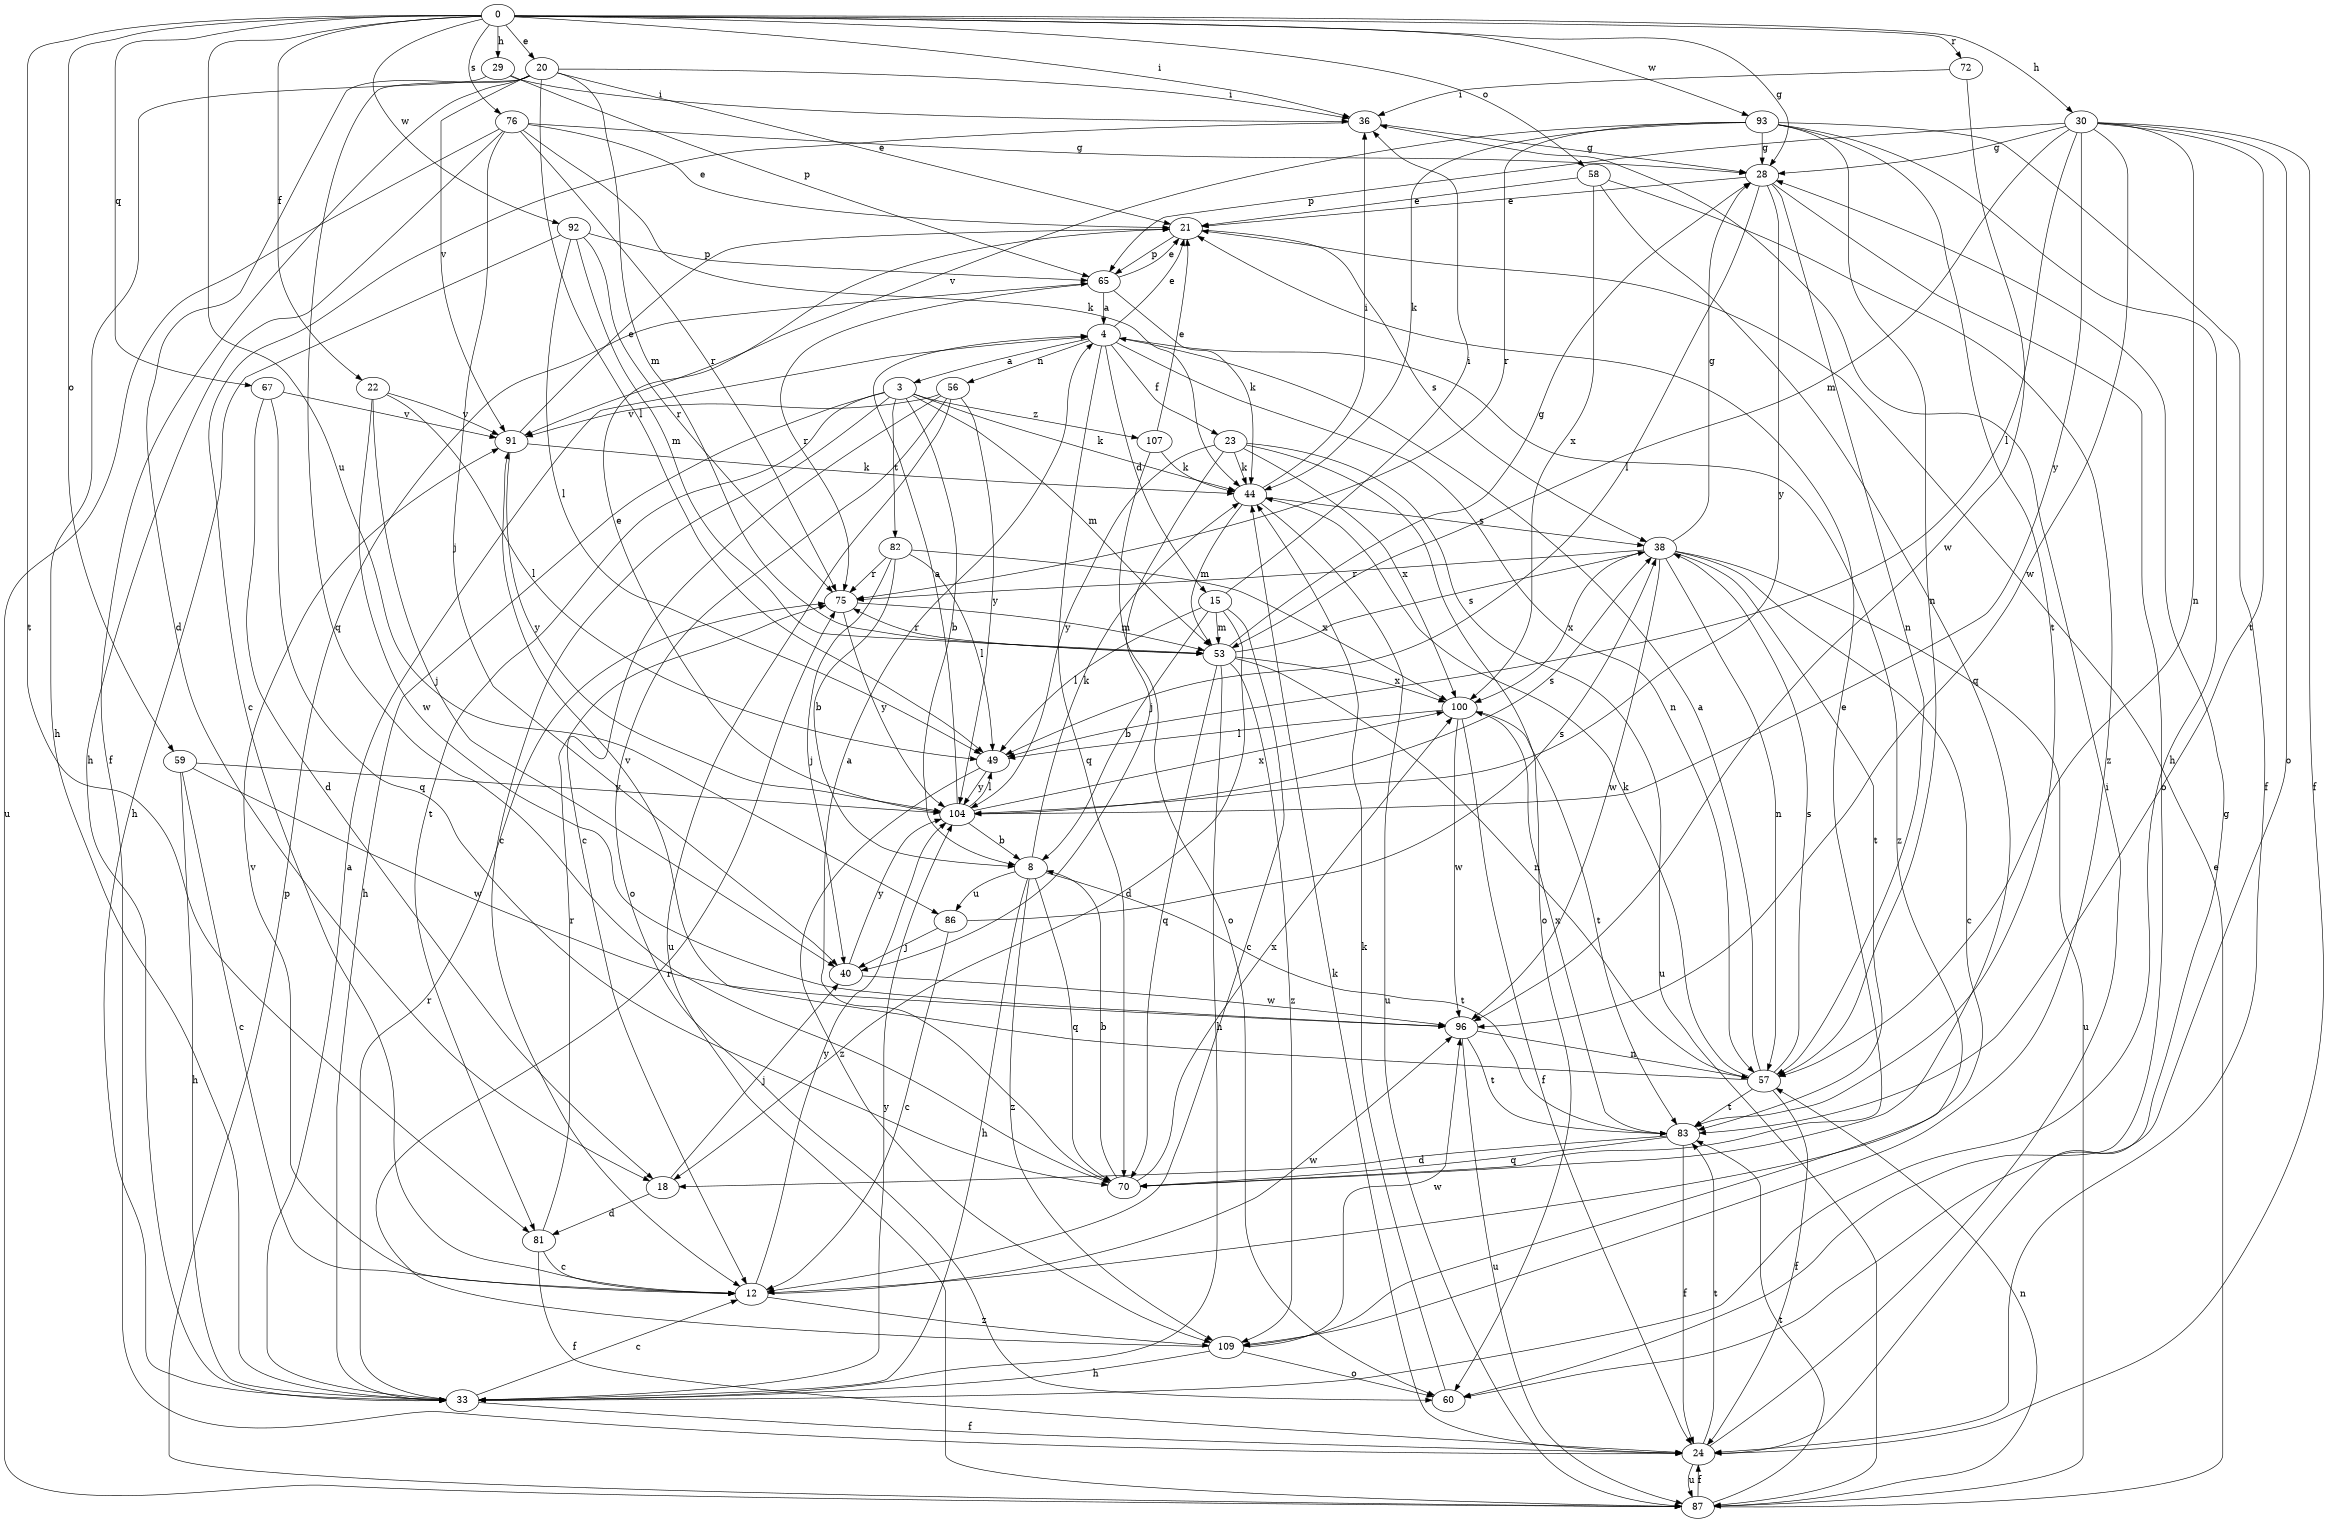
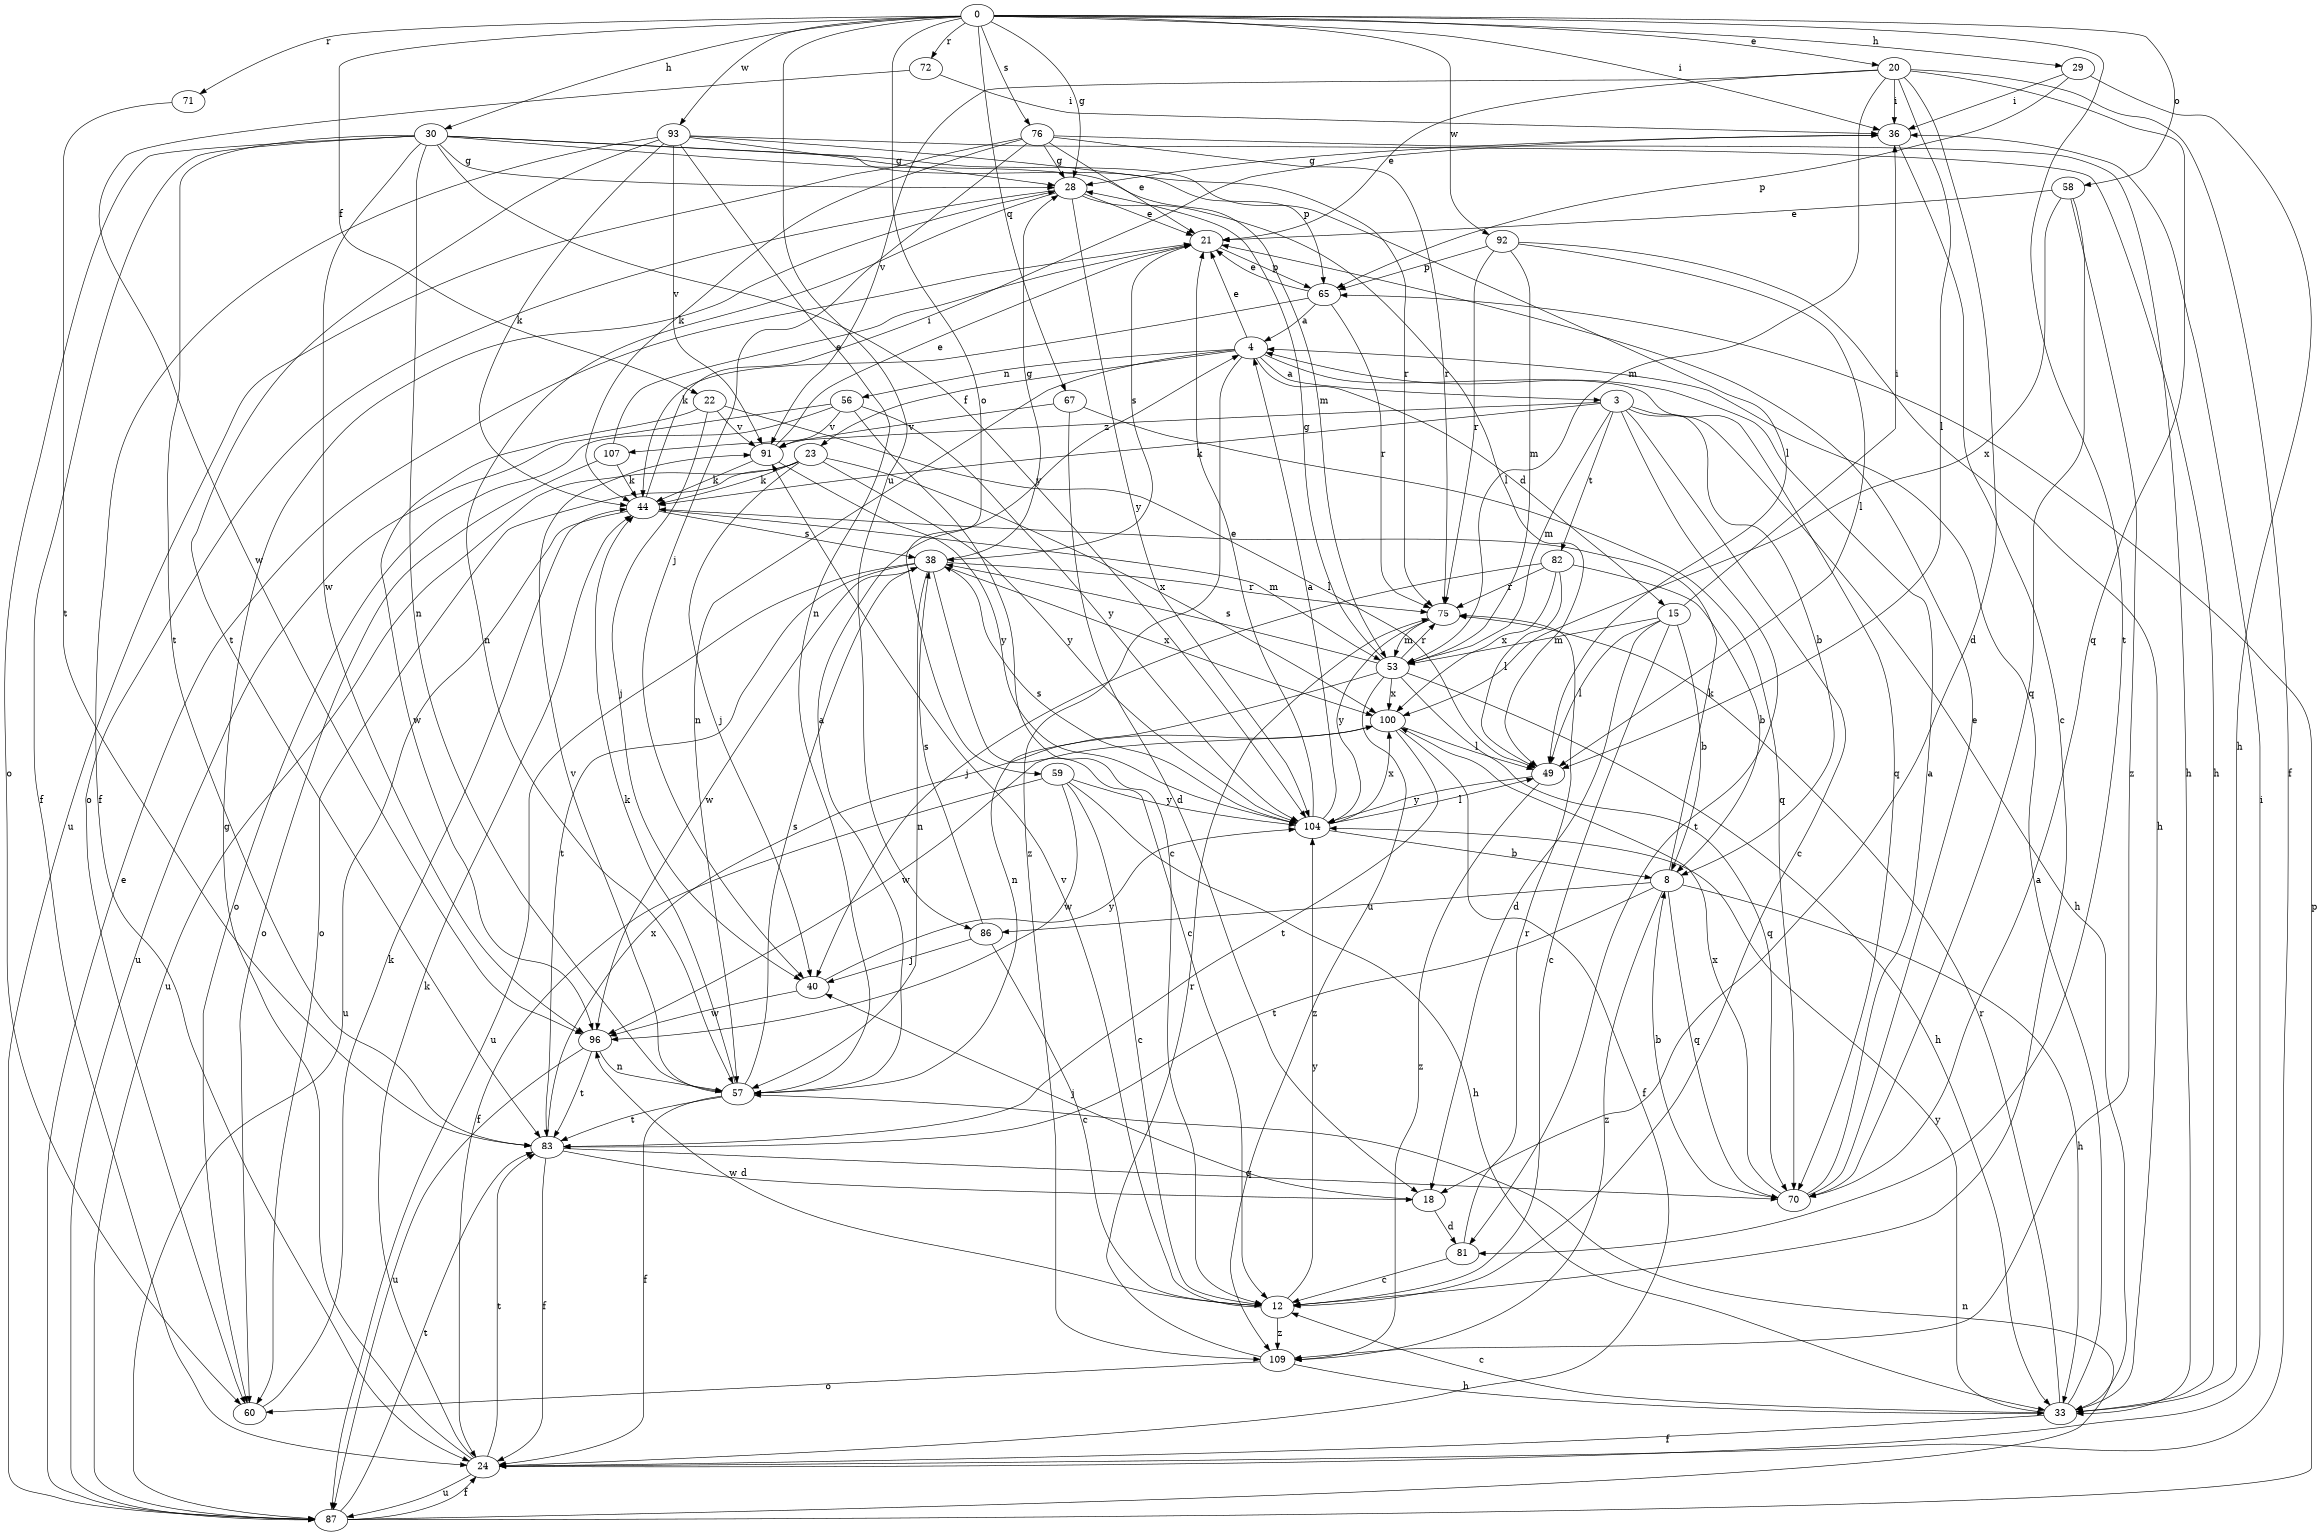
none -> (188, 102)
(1350, 1195) -> none
(1065, 1415) -> (571, 972)
